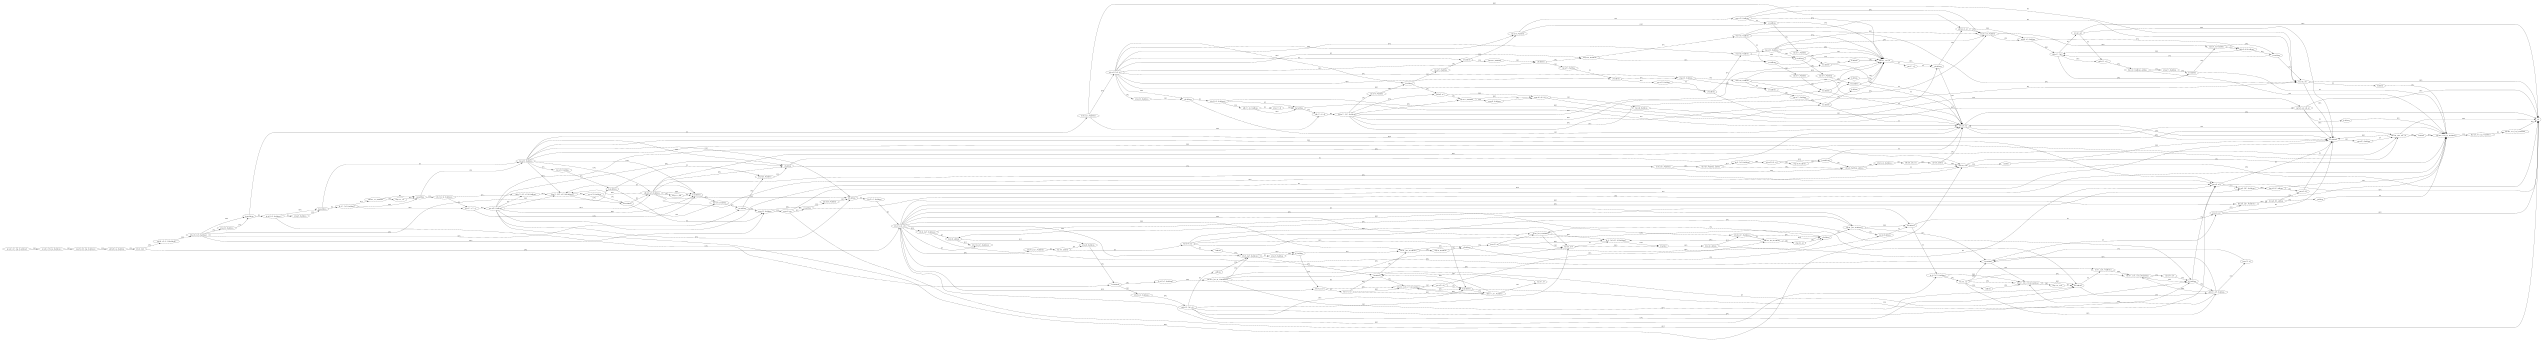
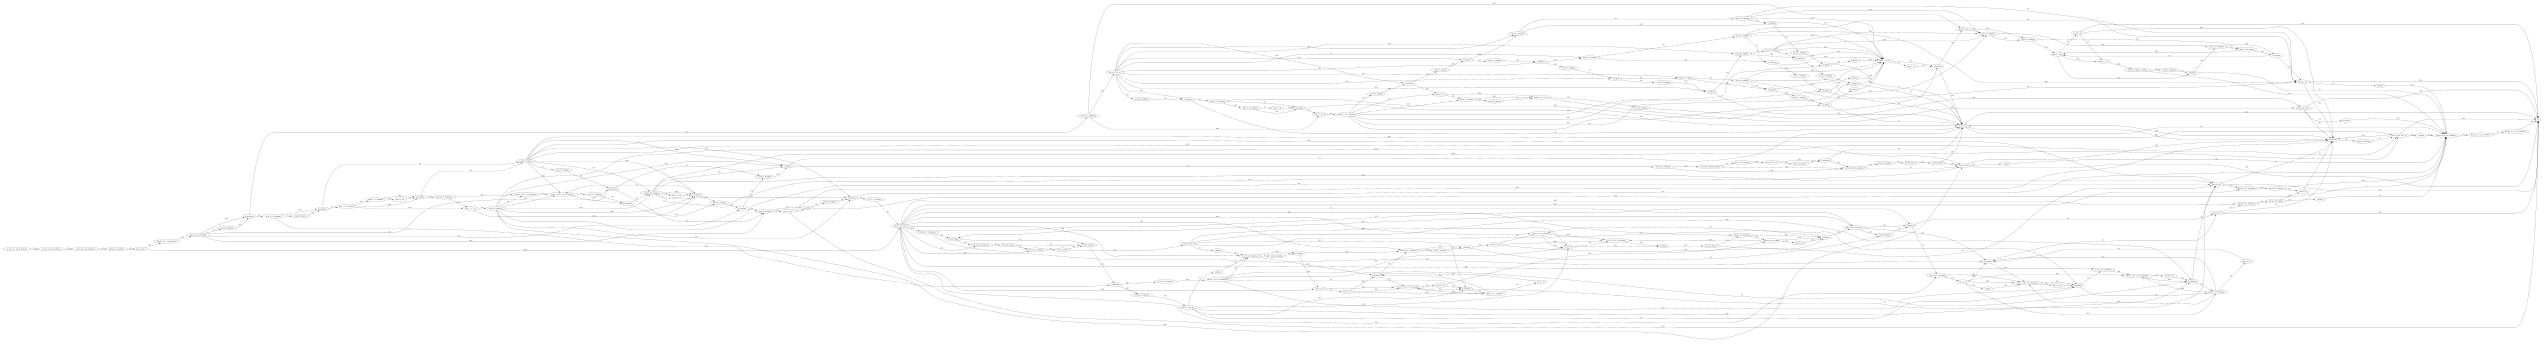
(606, 193) -> none
none -> (1008, 245)
